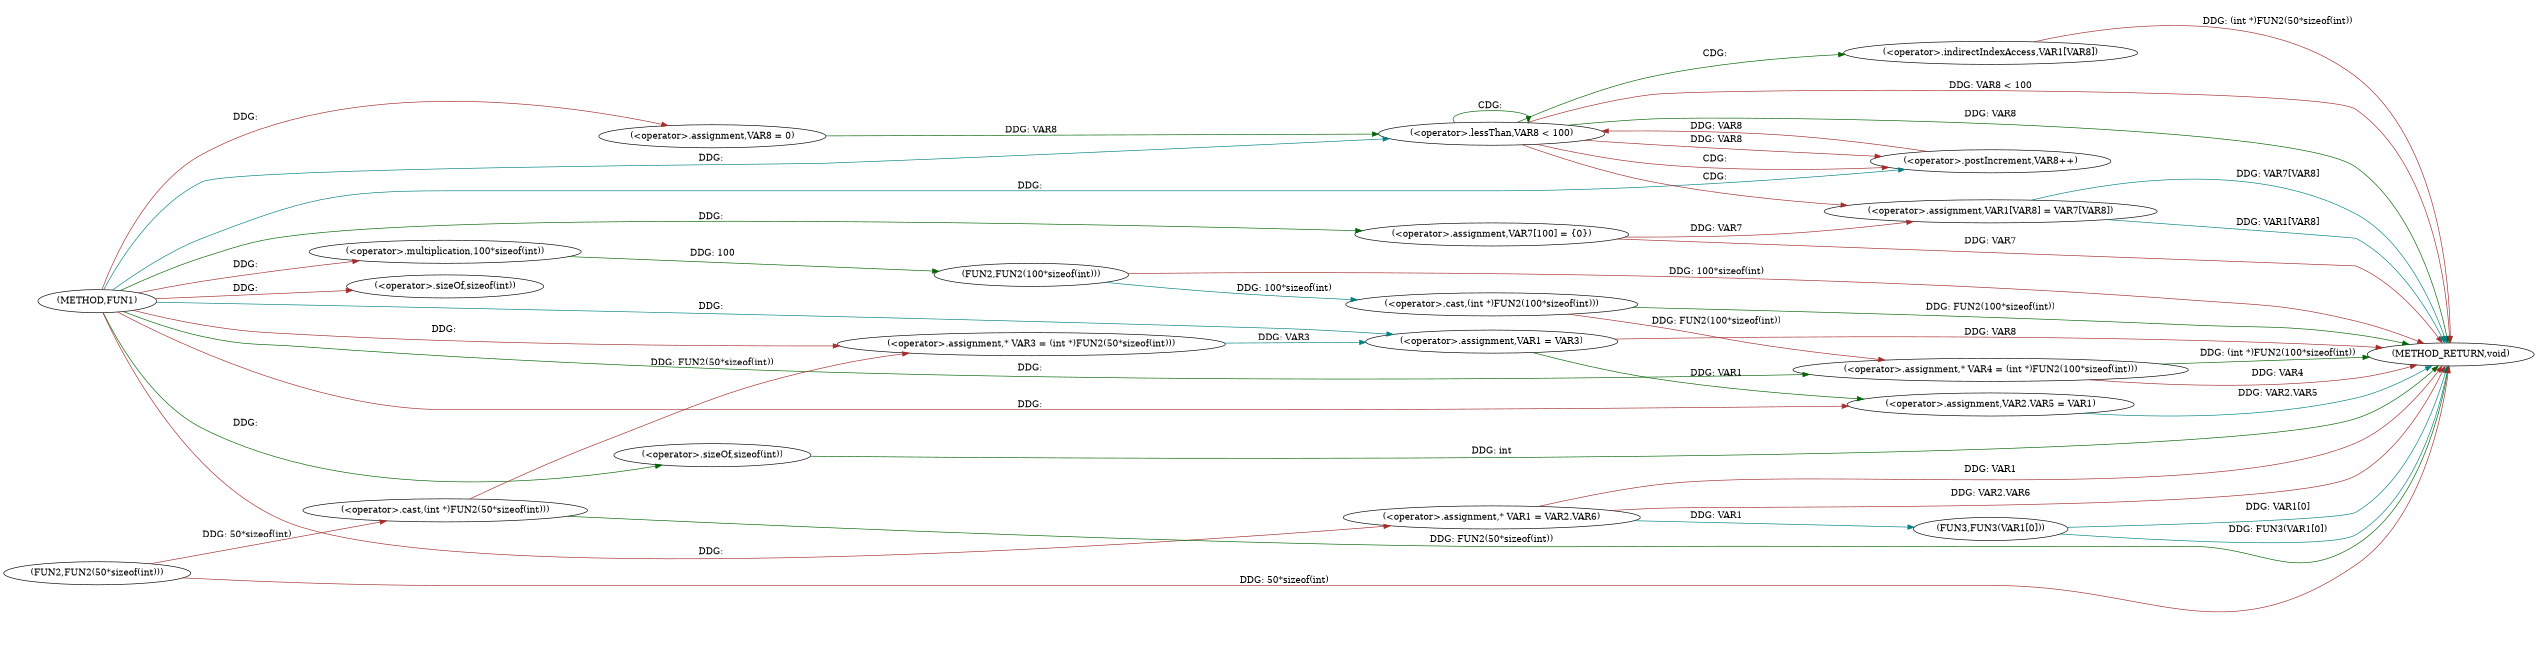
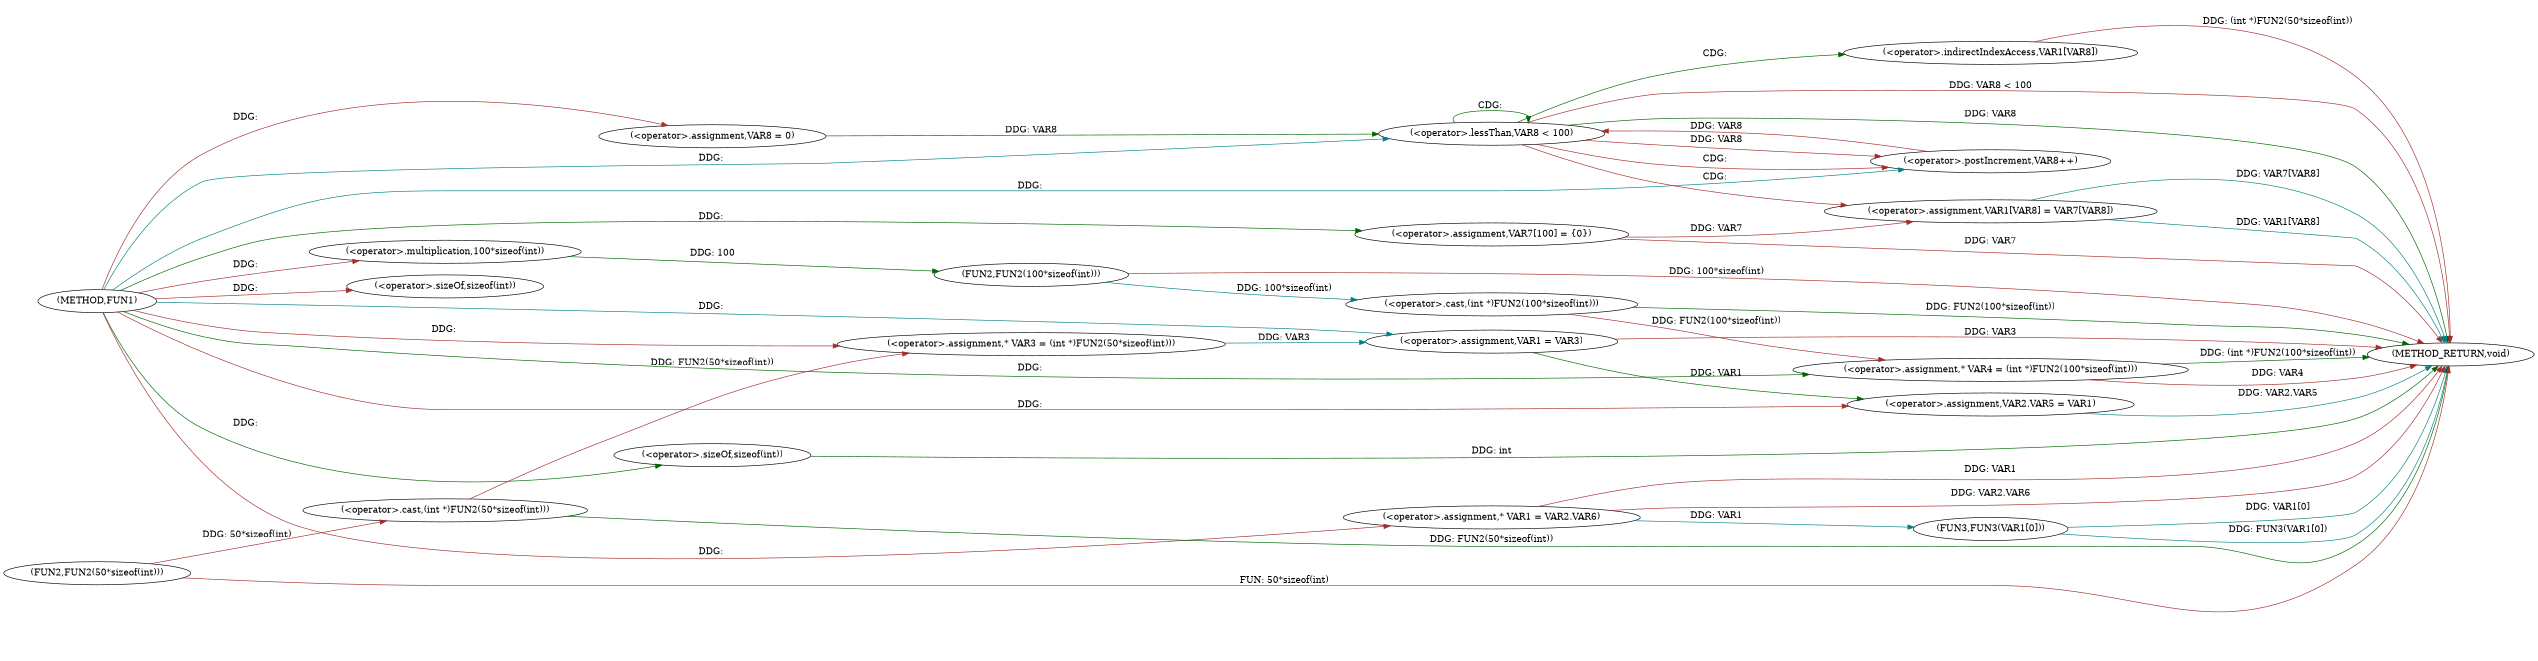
(1991, 332) -> (1991, 332)
(1284, 581) -> (1284, 581)
